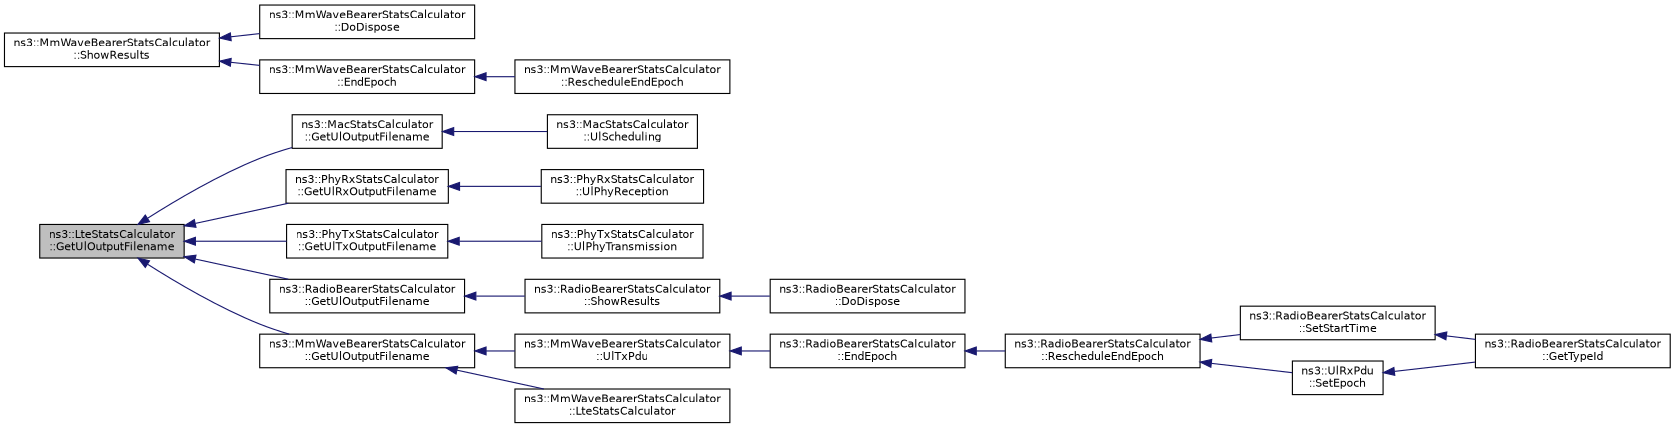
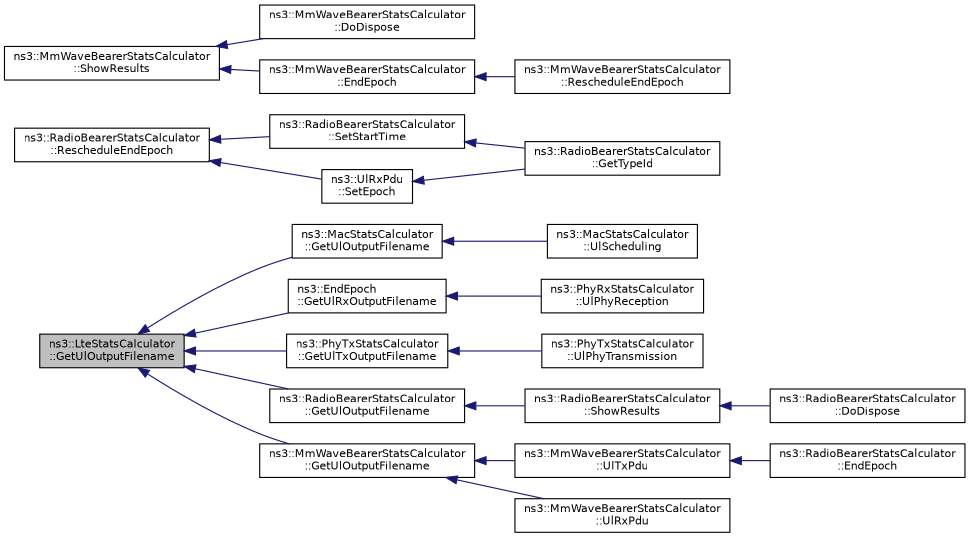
(367, 186) -> (367, 296)
(991, 351) -> none
(622, 406) -> (622, 516)
